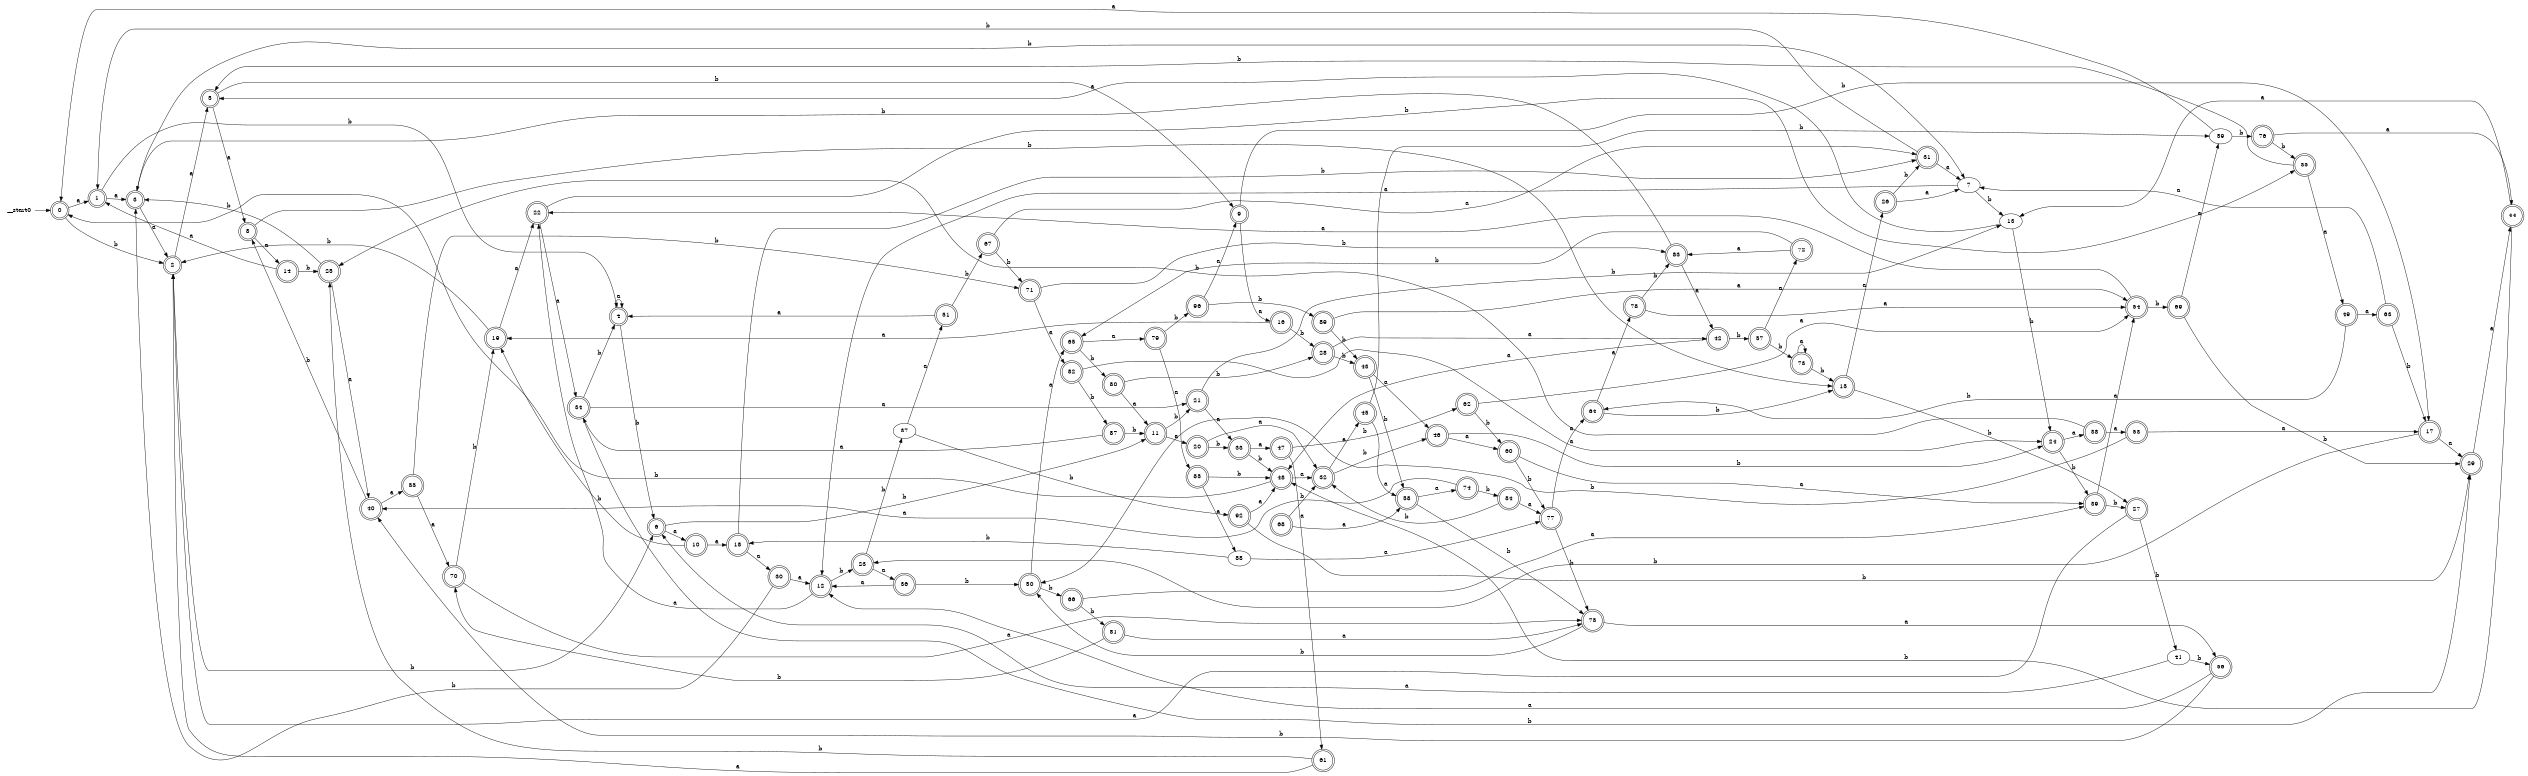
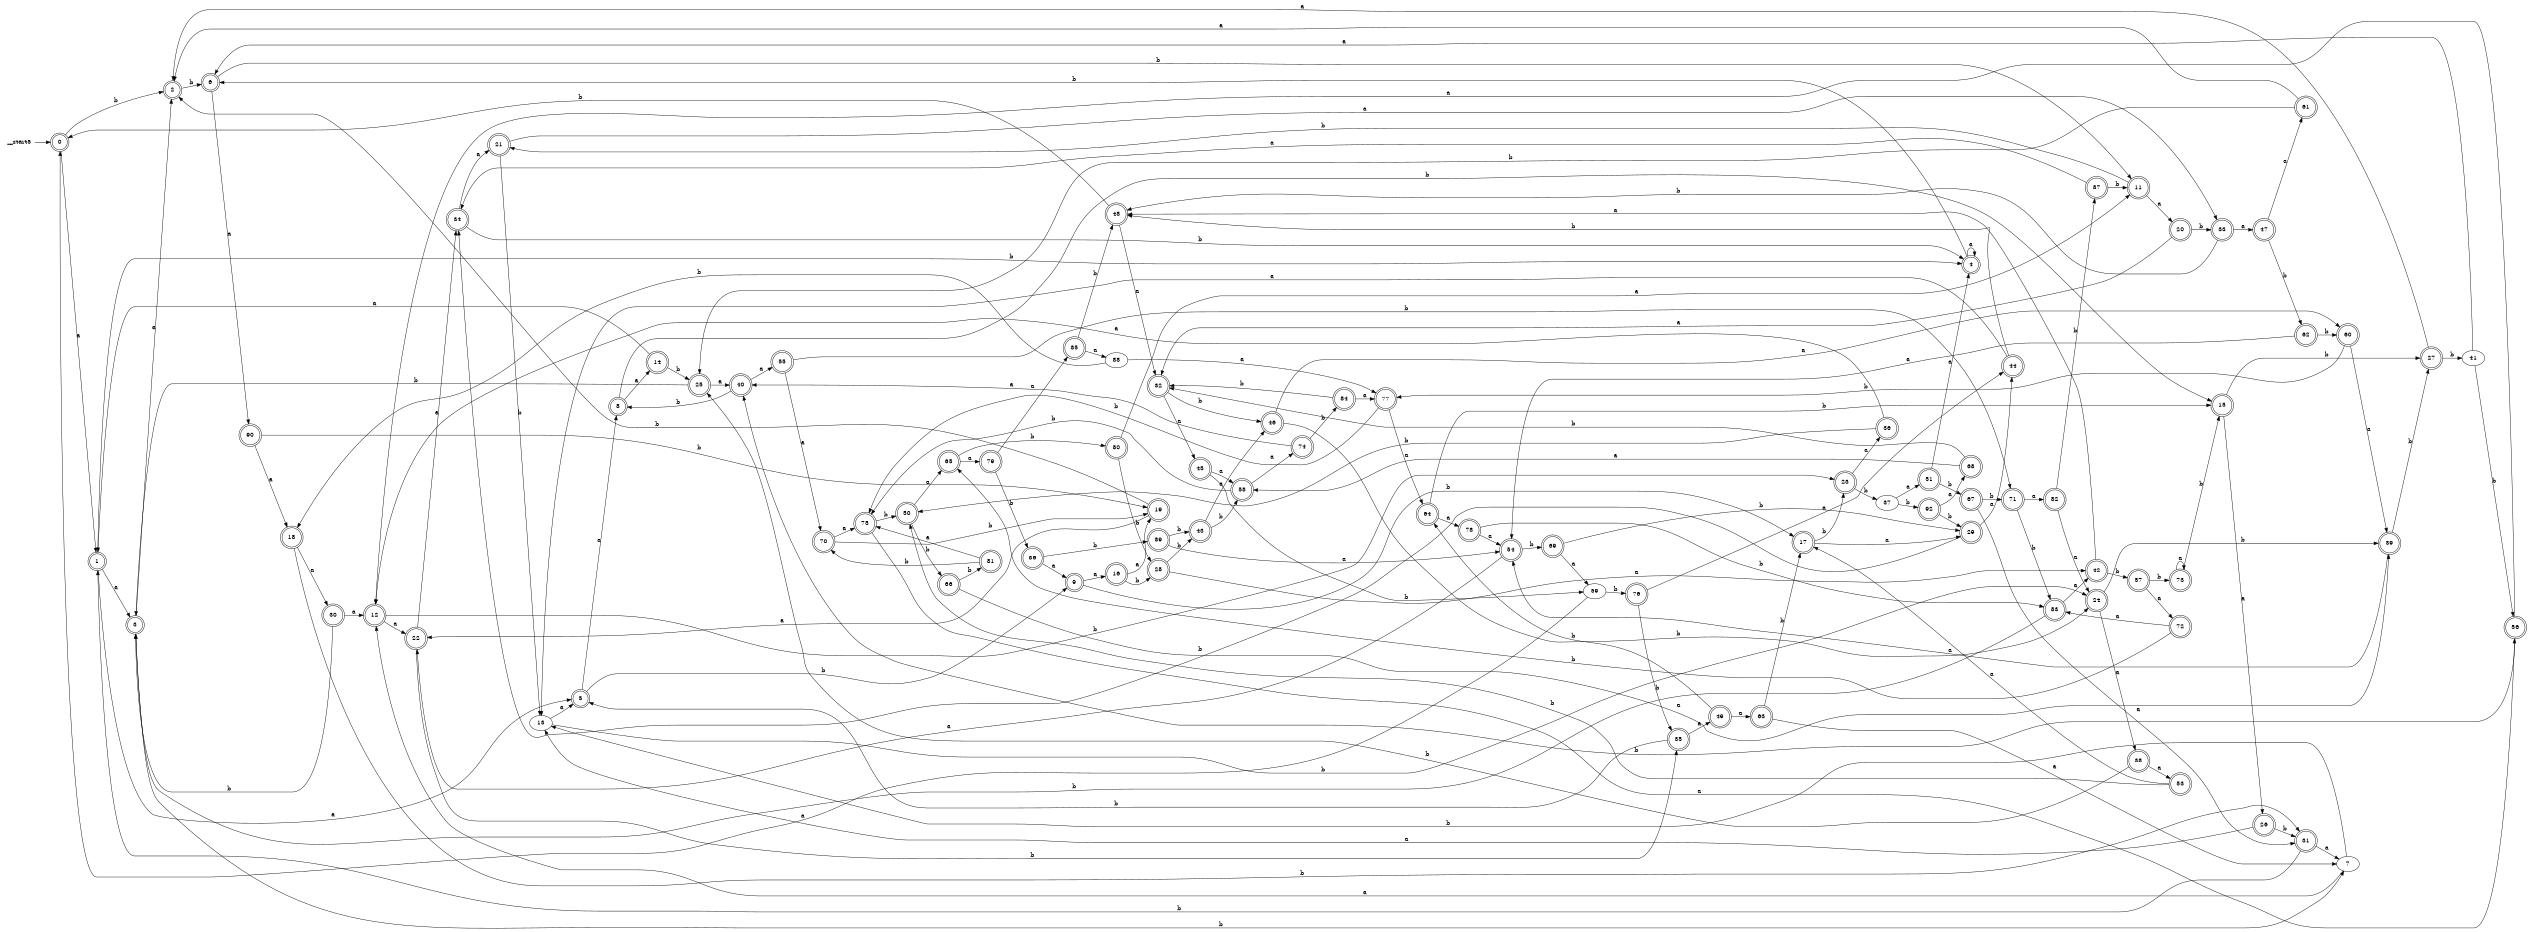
(191, 184) -> (252, 823)
(1926, 198) -> (1389, 842)
(19, 210) -> (19, 142)
(1197, 306) -> (1033, 558)
(1263, 504) -> (1954, 496)
(696, 545) -> (250, 435)
(1556, 725) -> (1024, 704)
